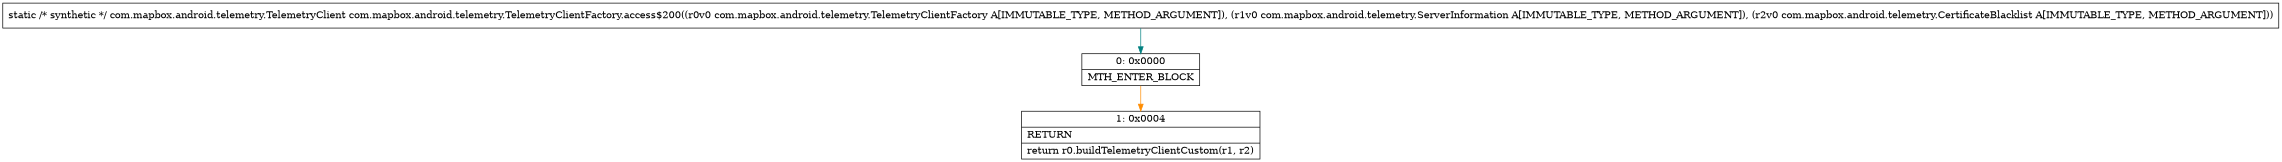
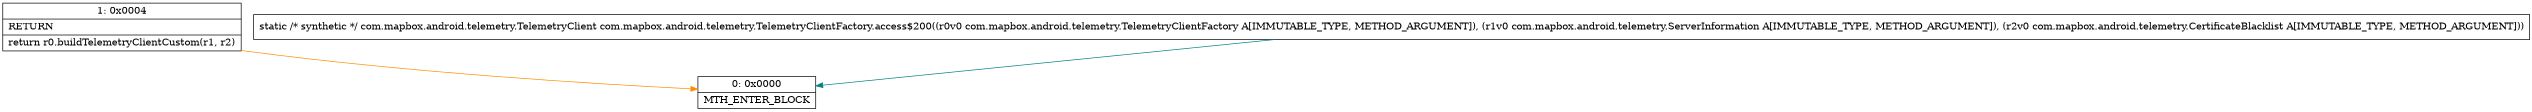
(1141, 95) -> (466, 74)
